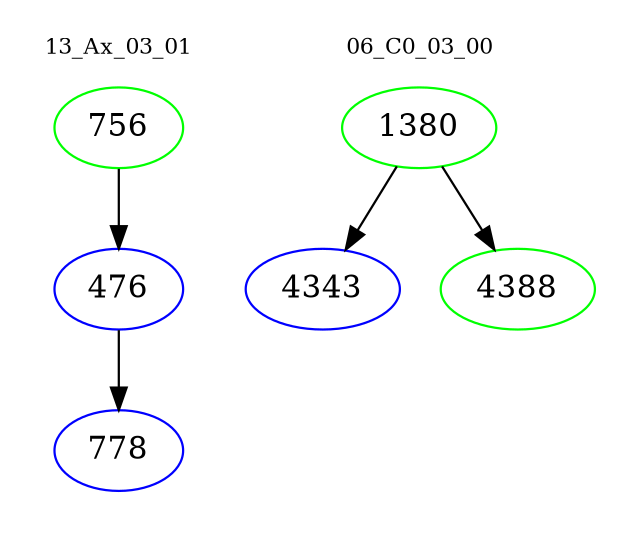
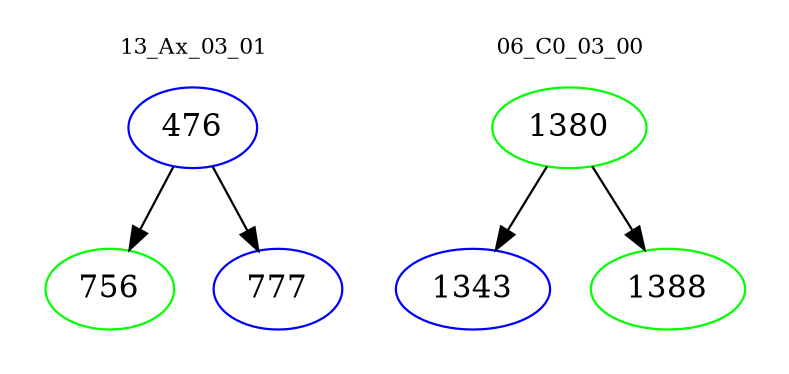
(119, 197) -> (157, 198)
(323, 289) -> (473, 289)
(518, 289) -> (668, 289)
(119, 451) -> (278, 289)
